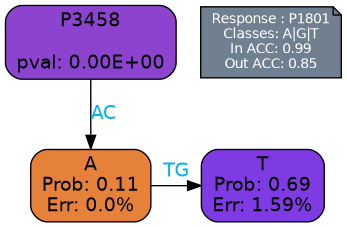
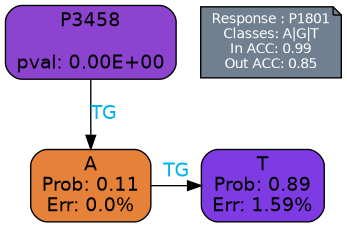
(104, 114) -> (104, 114)
(263, 186) -> (263, 186)
